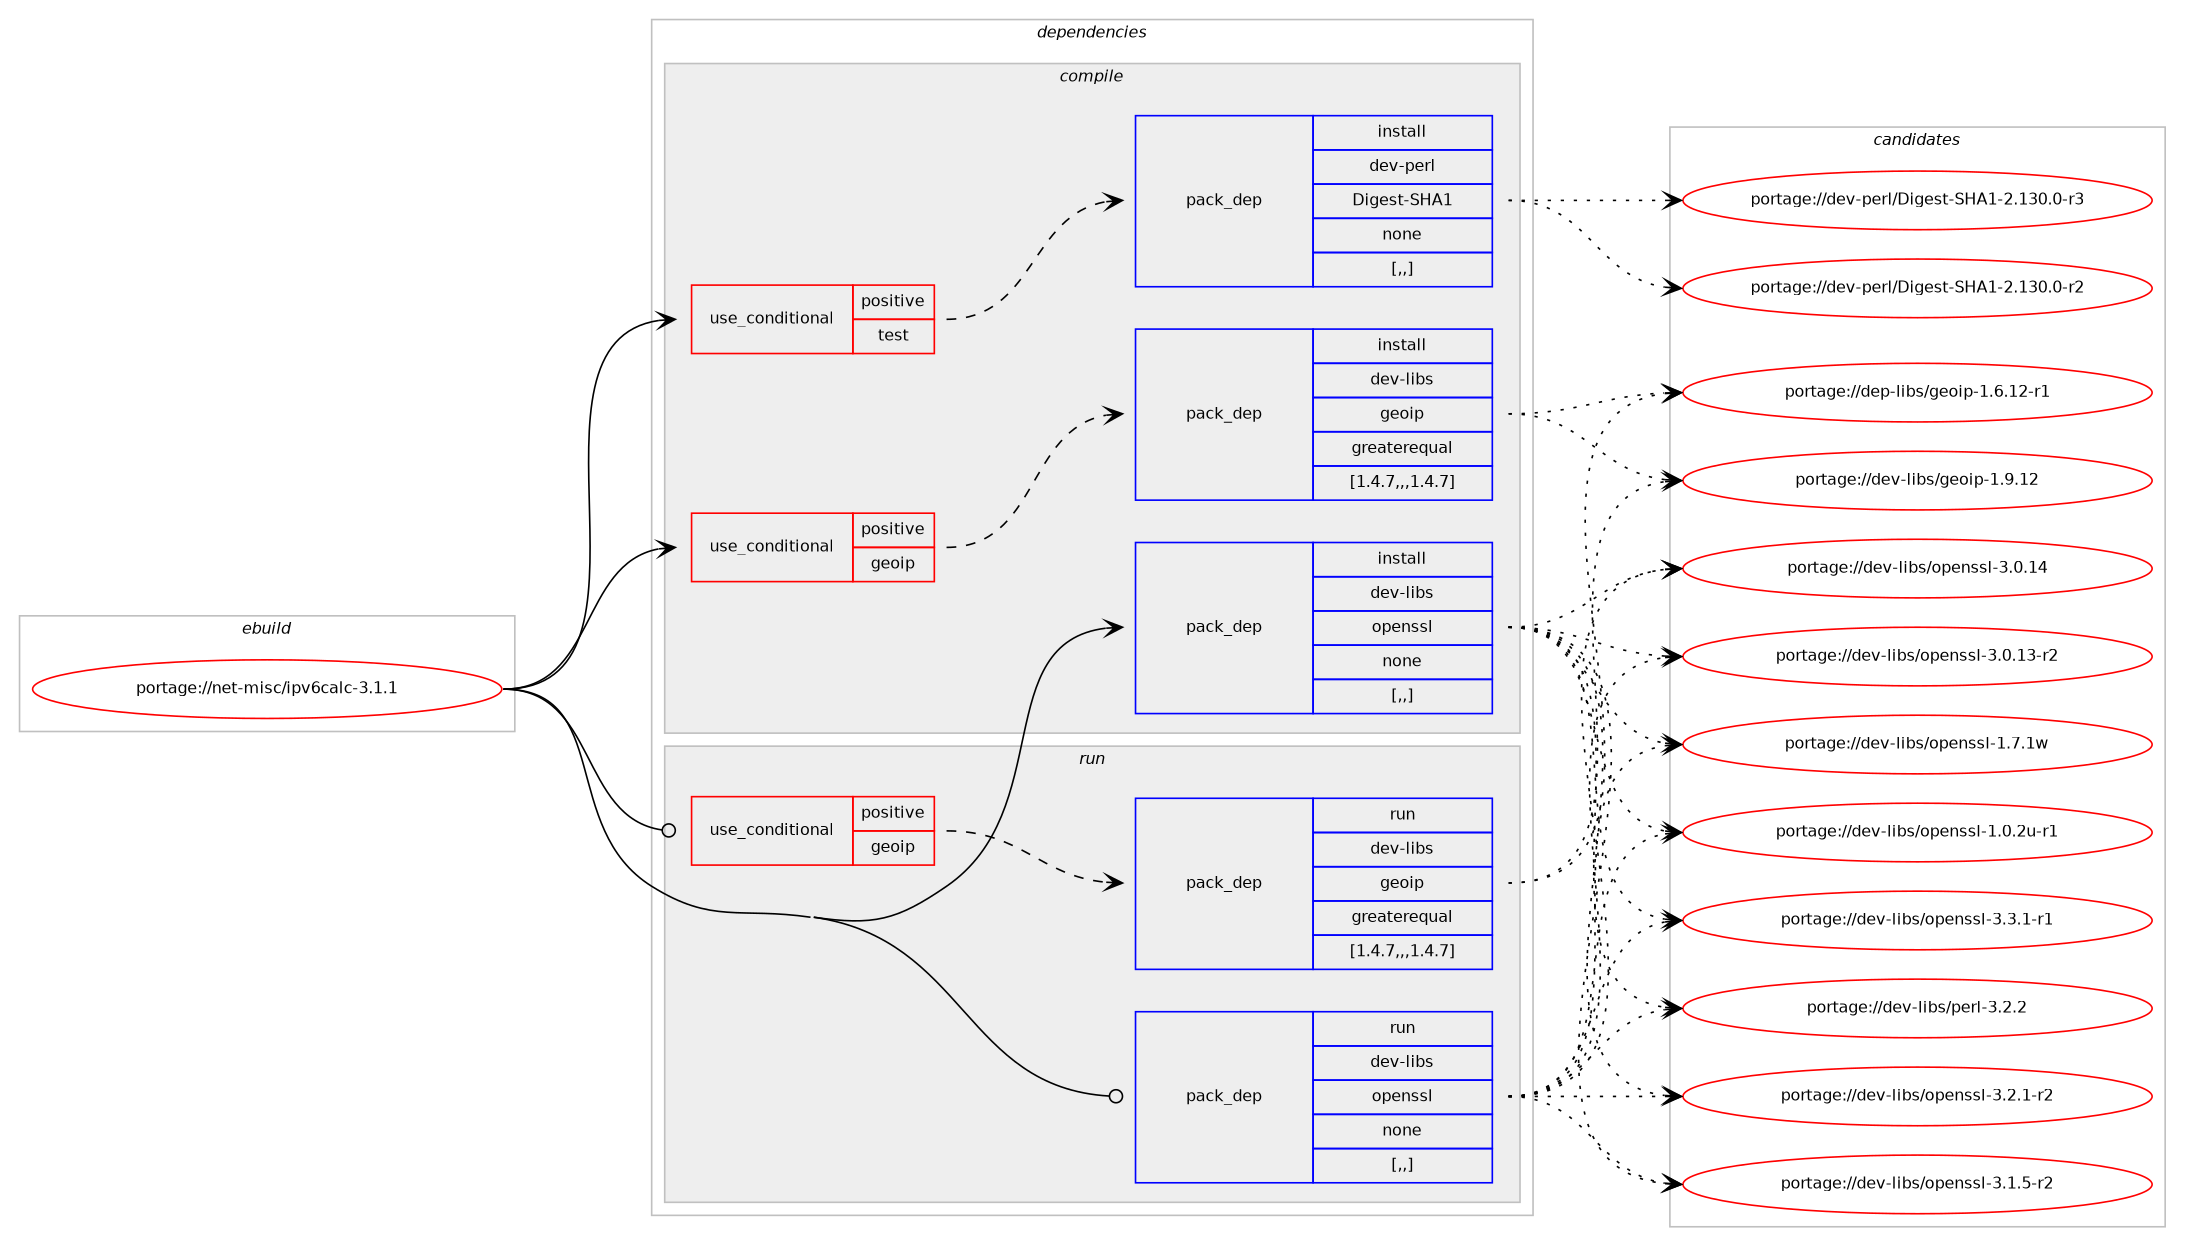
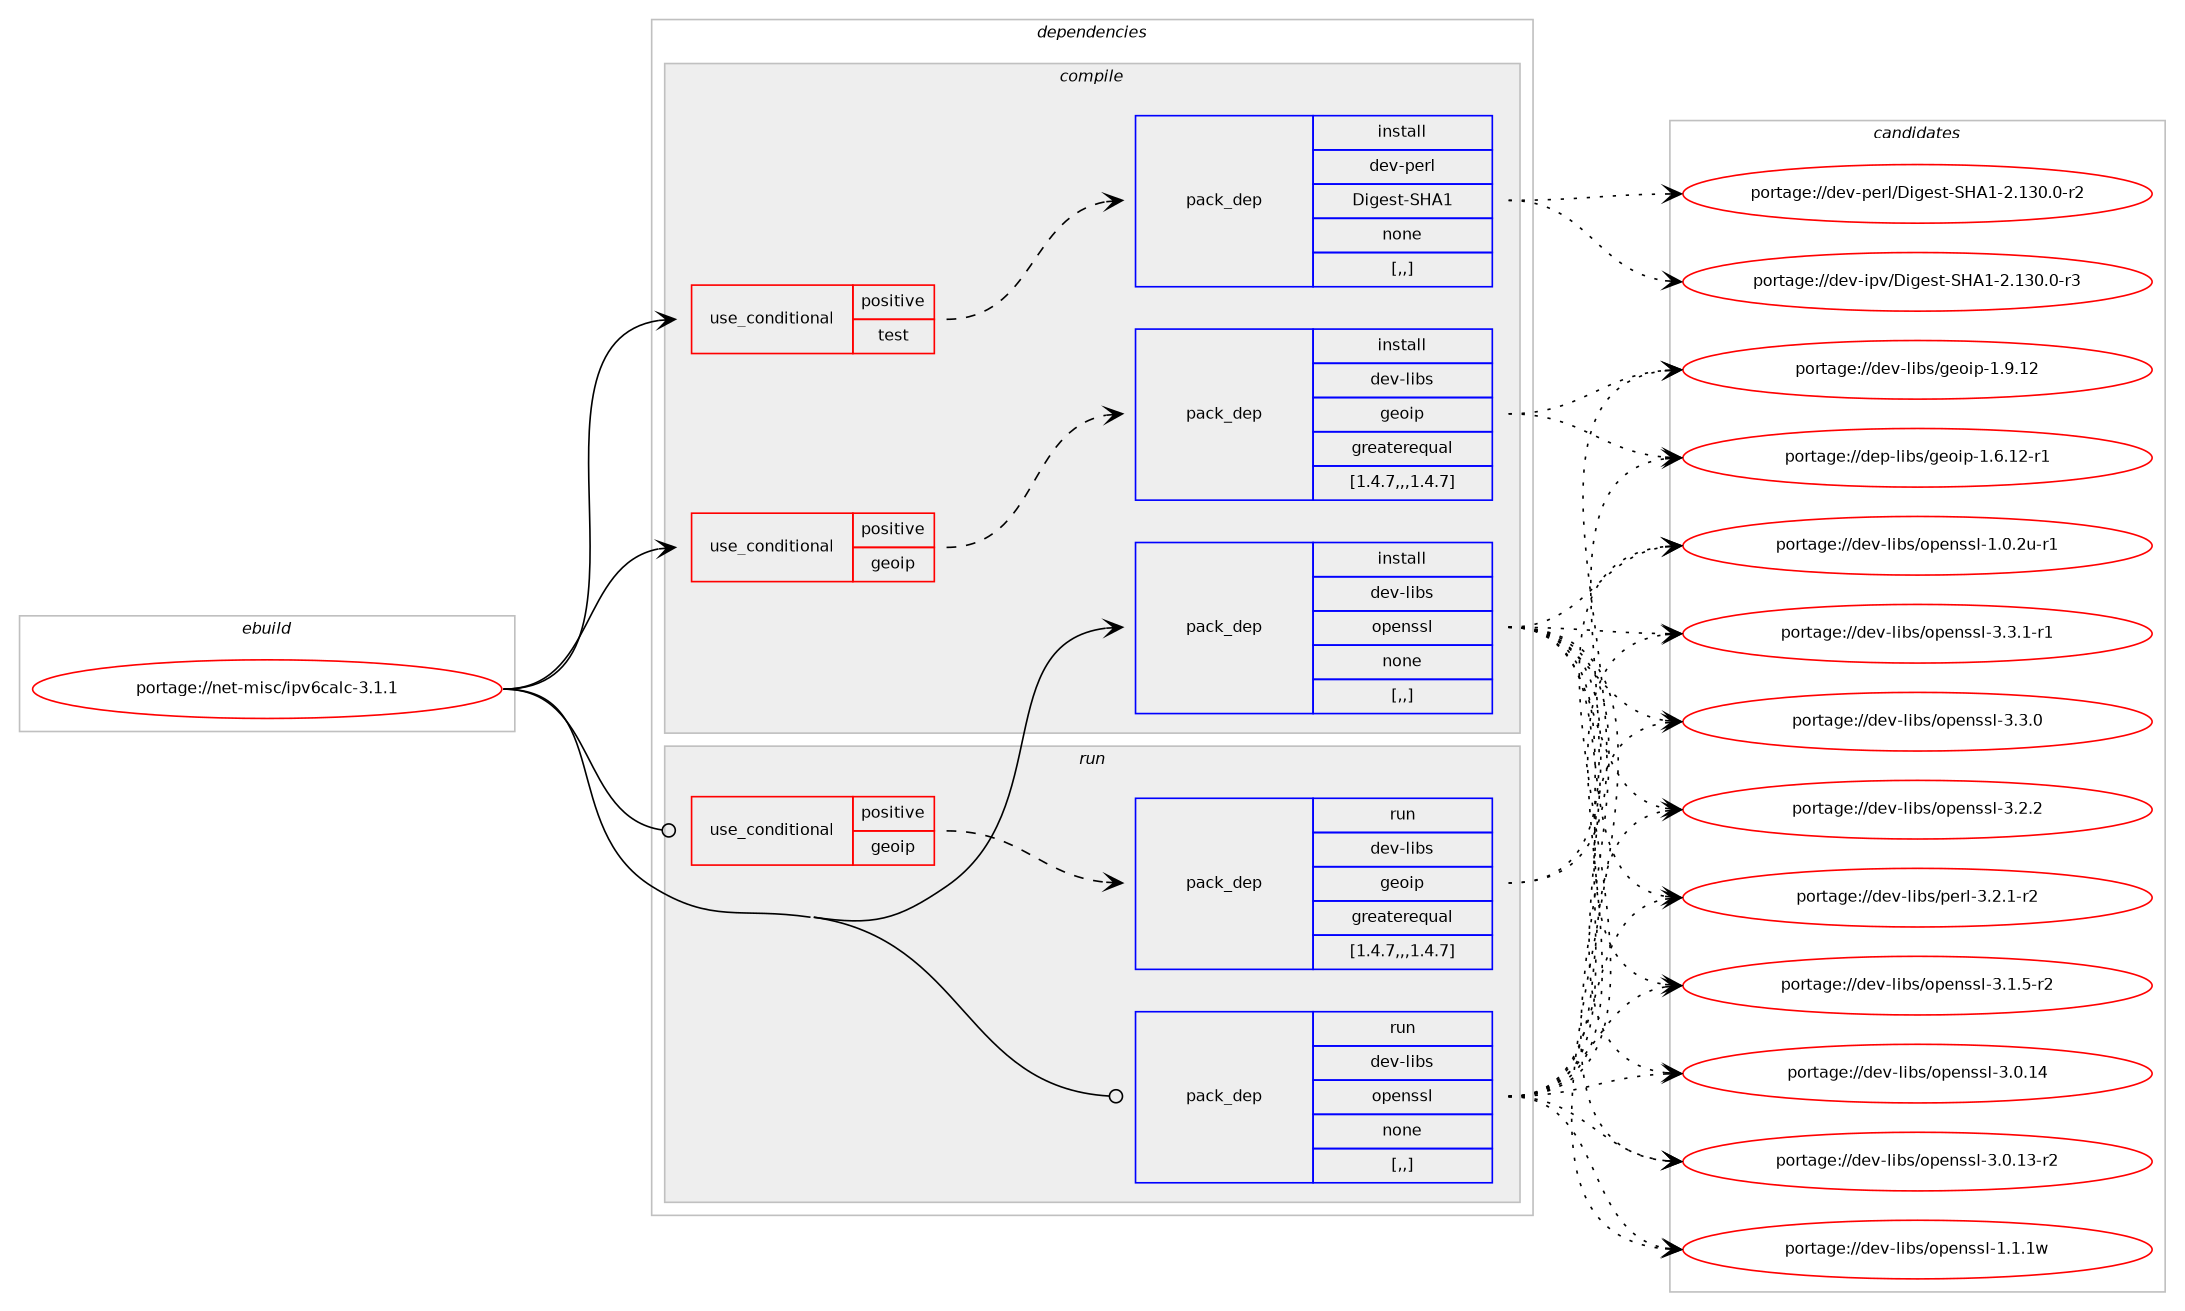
(1918, 200) -> (1918, 282)
none -> (1918, 722)
(1918, 745) -> (1918, 1250)
(1918, 1008) -> (1918, 810)
(1918, 1096) -> (1918, 898)
